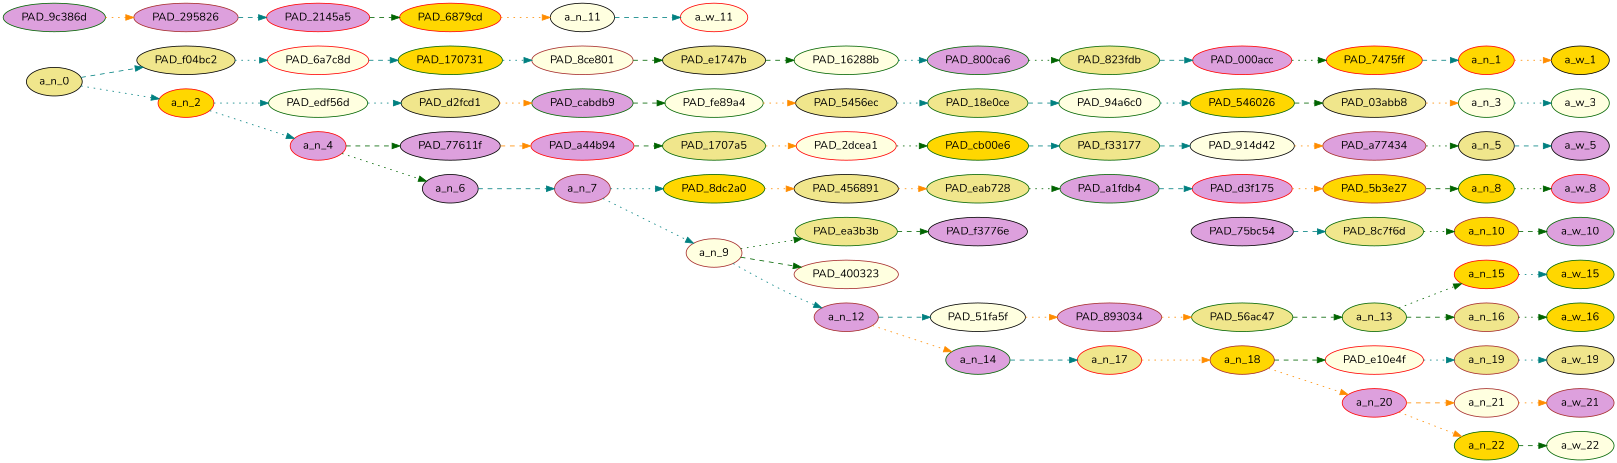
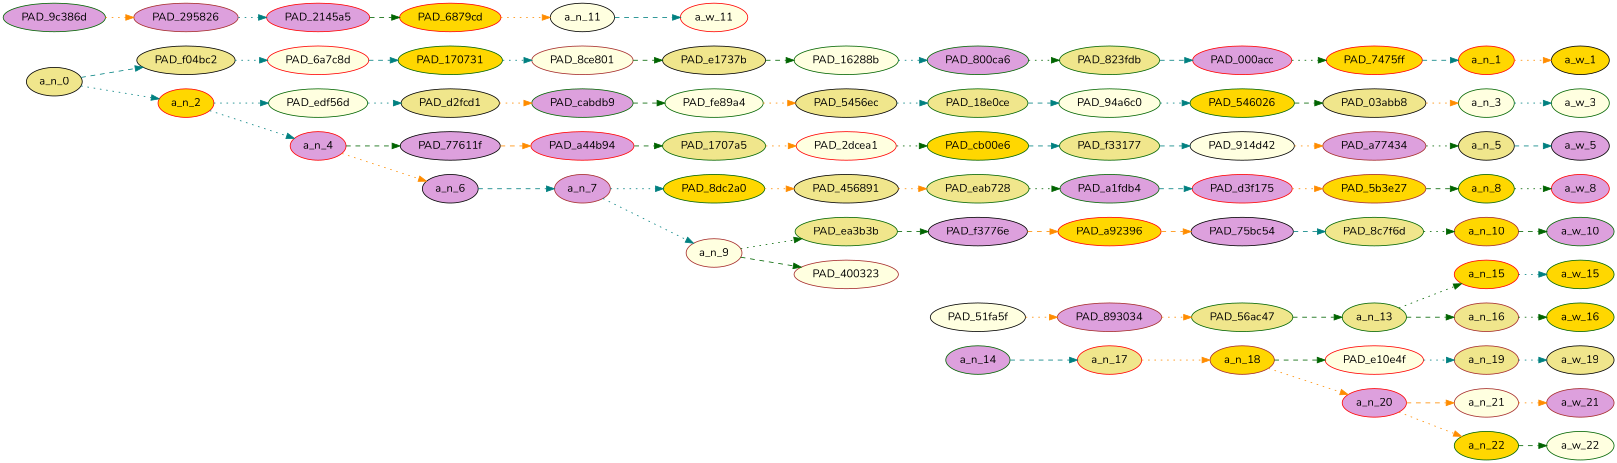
(248, 17) -> (248, 17)
(714, 60) -> (714, 60)
(380, 166) -> (380, 166)
none -> (1110, 232)
(846, 317) -> none
